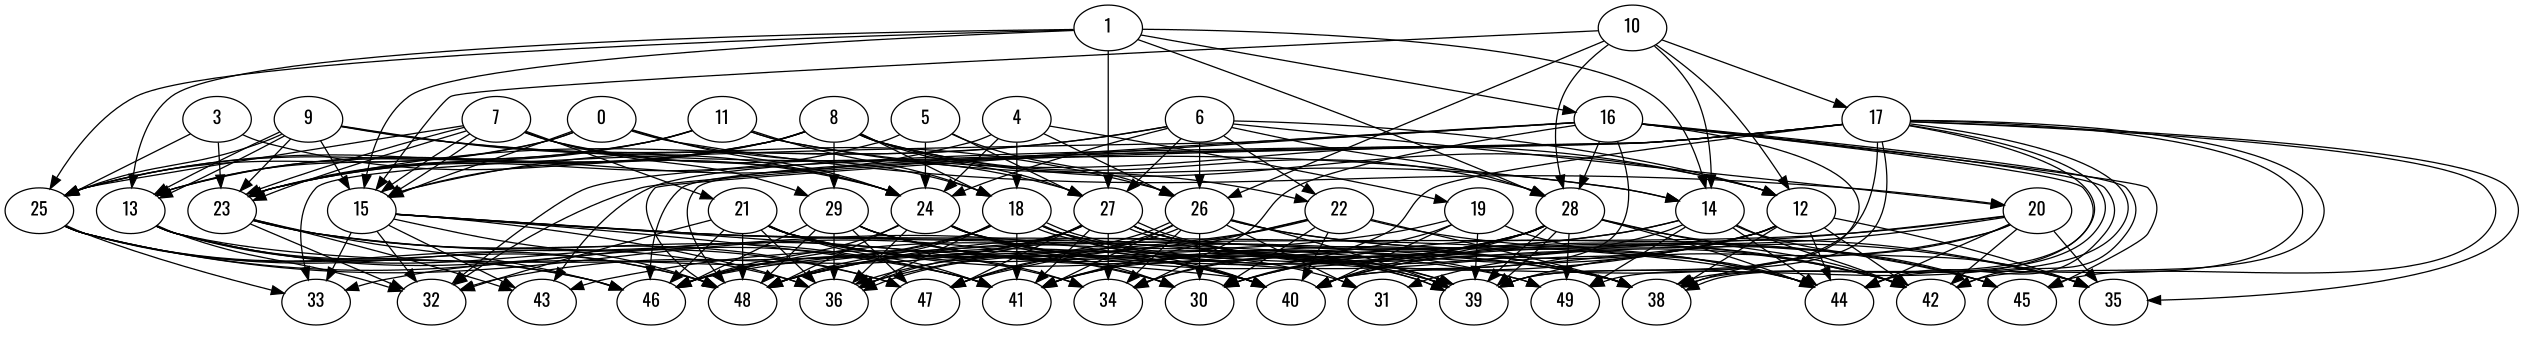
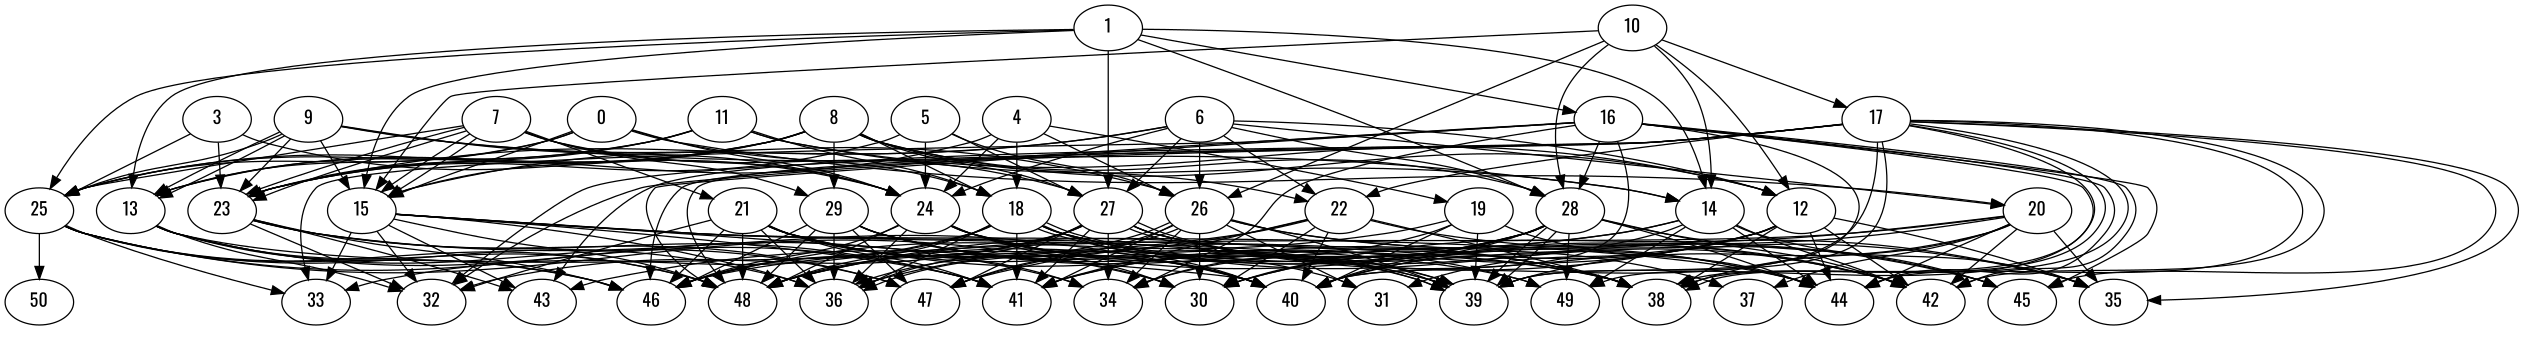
(1438, 186) -> (1528, 163)
none -> (39, 302)
none -> (1748, 302)
